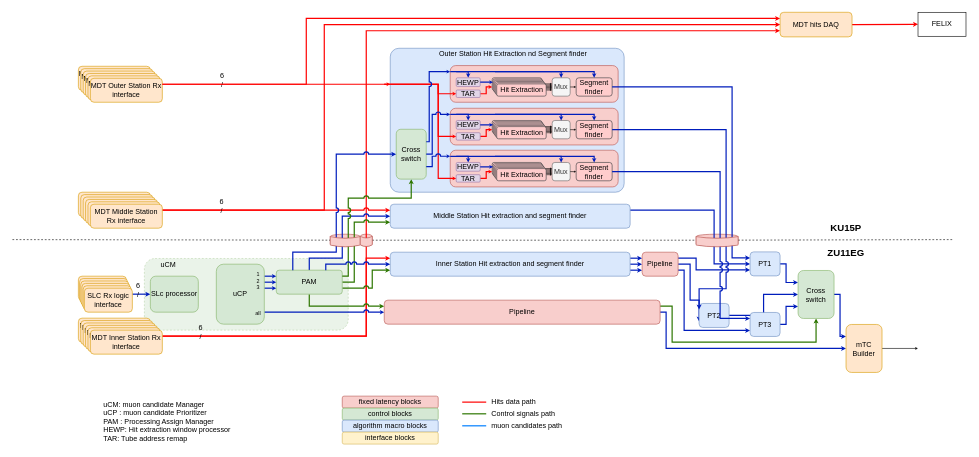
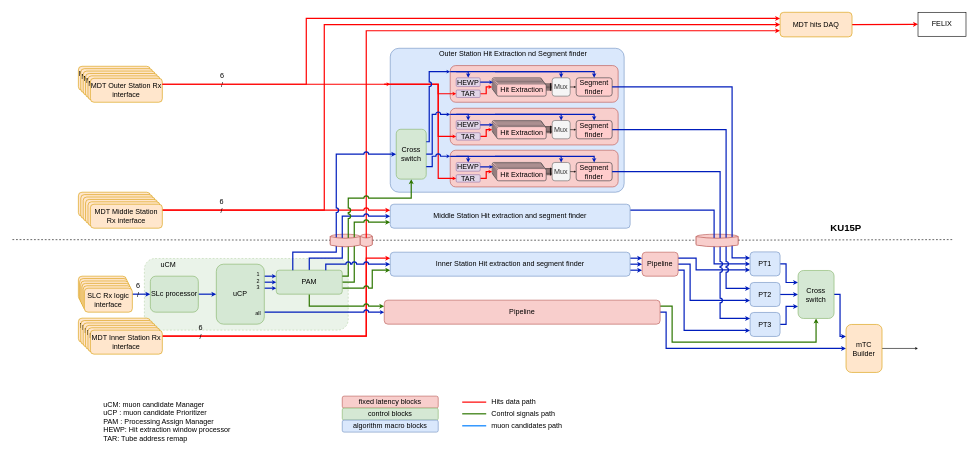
(846, 253) -> none
none -> (206, 294)
(714, 316) -> (765, 295)
(390, 438) -> none
